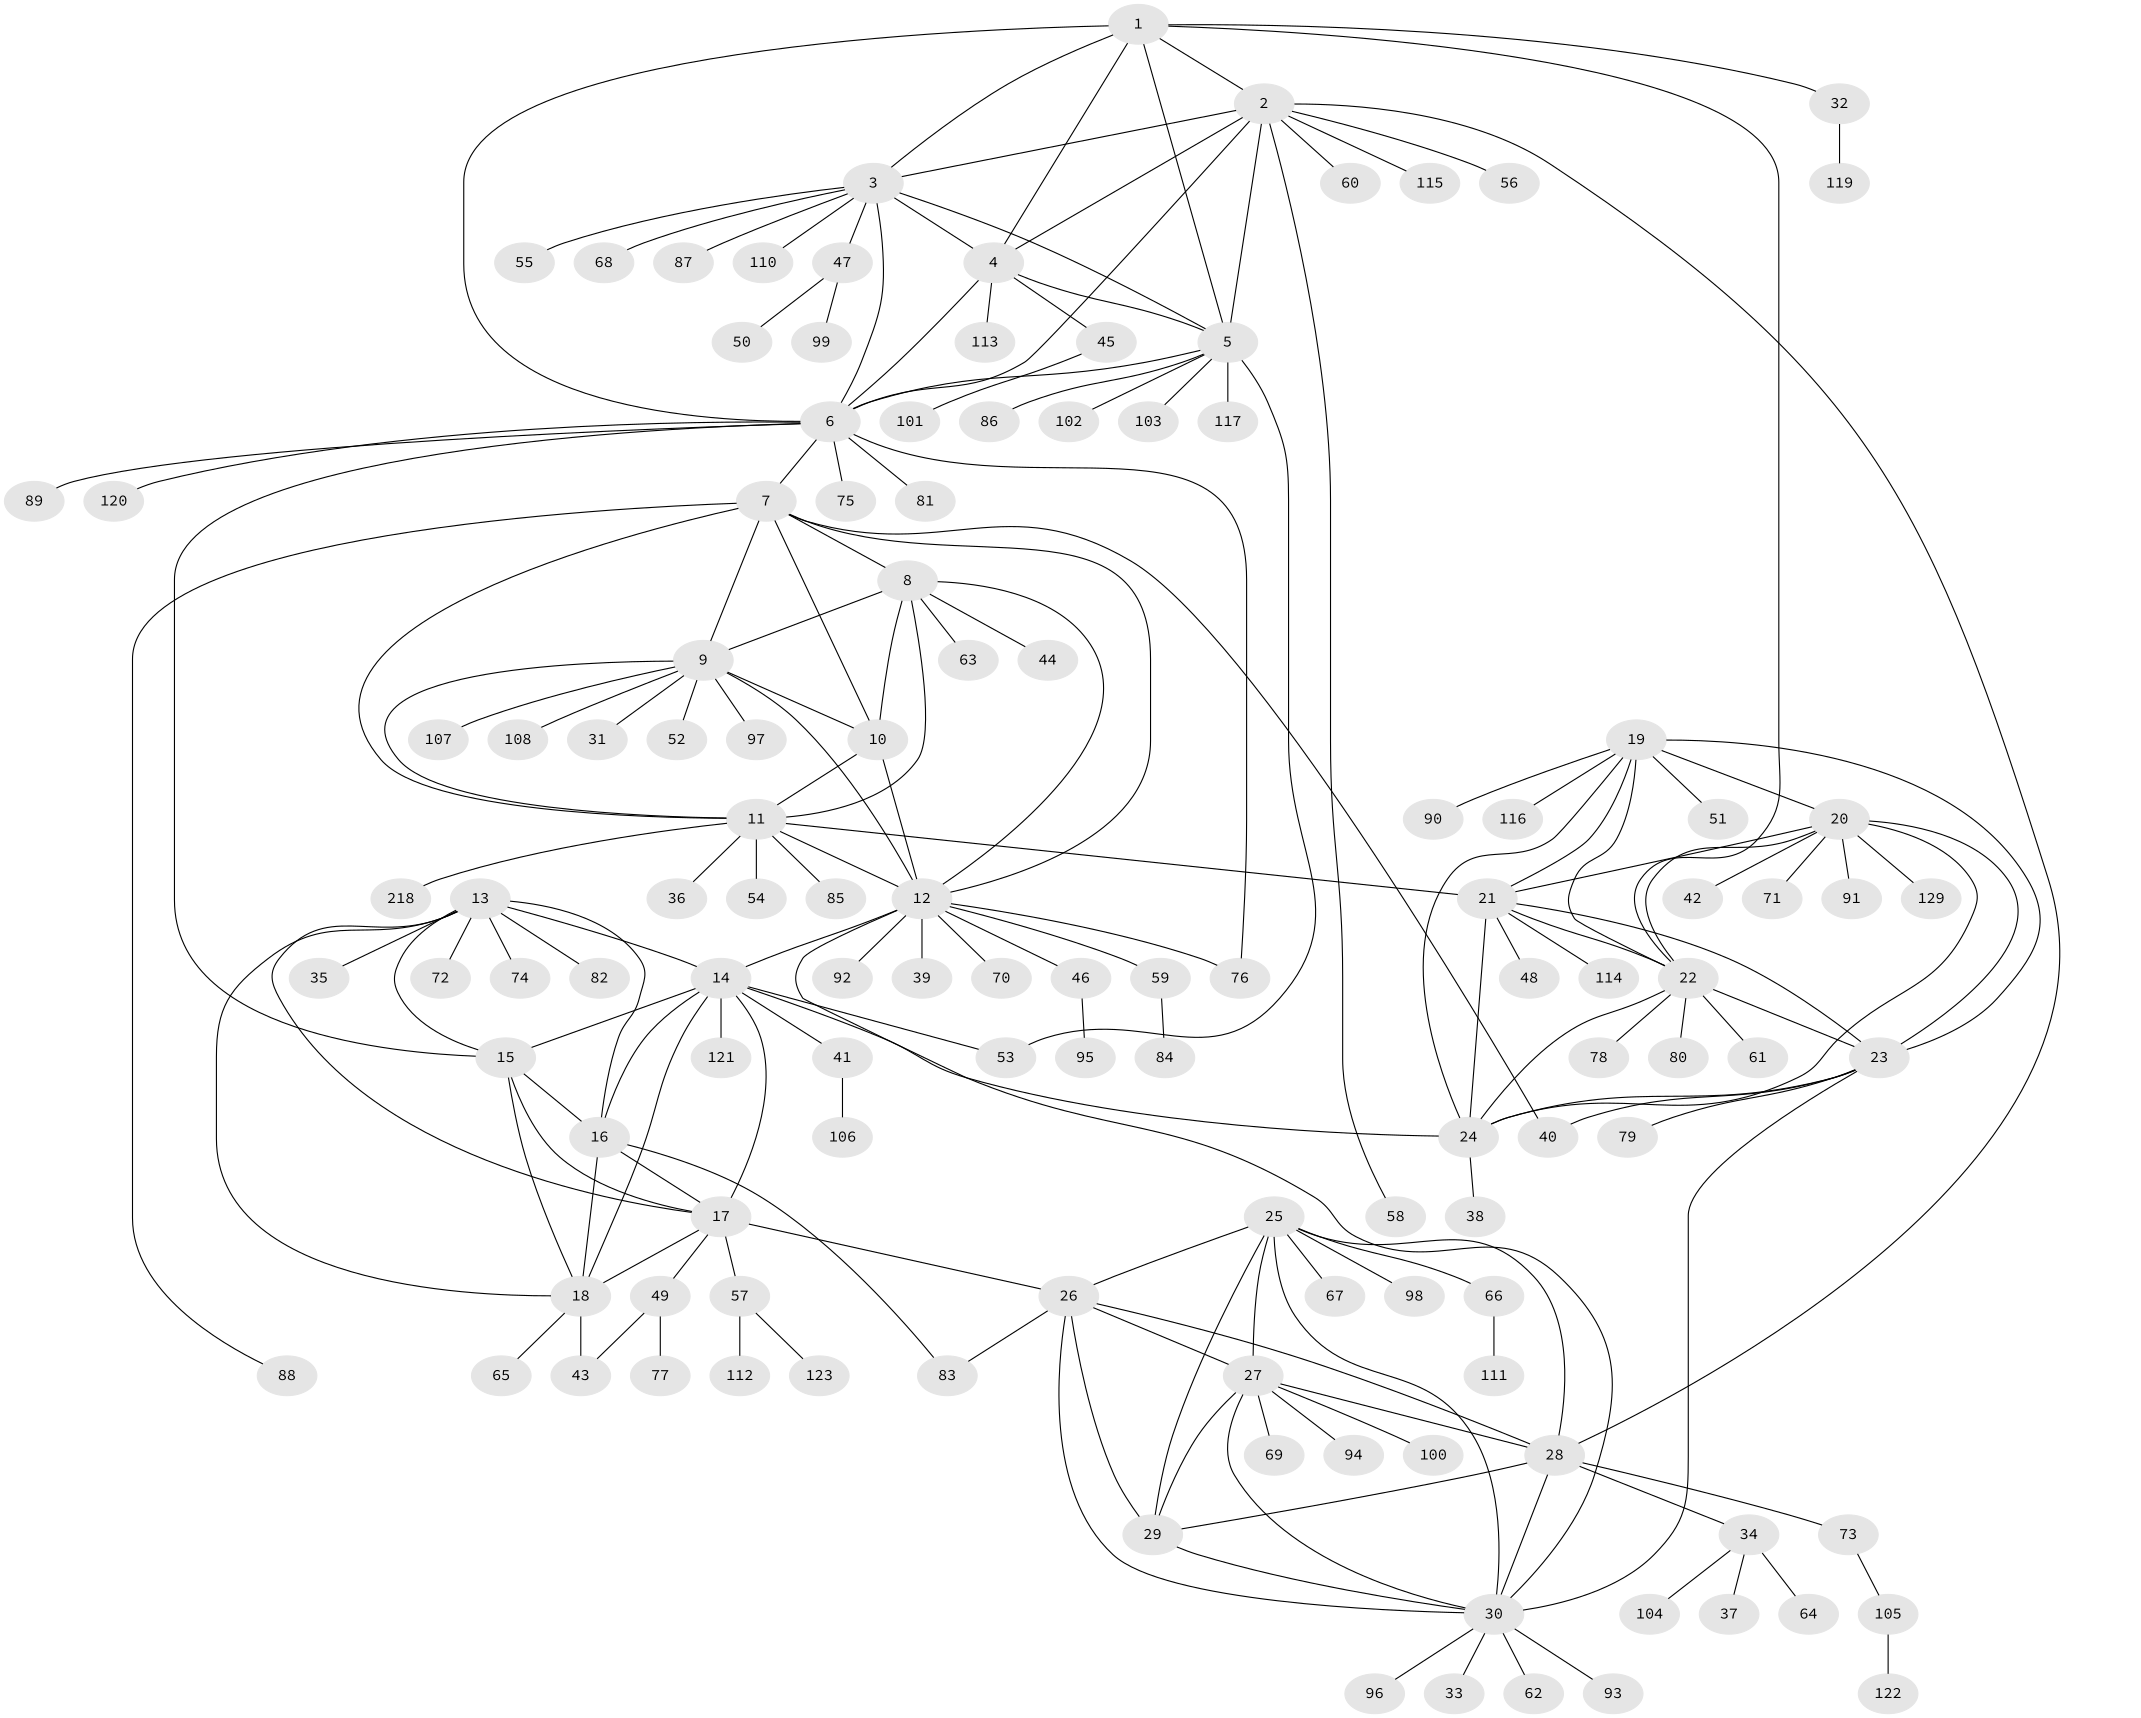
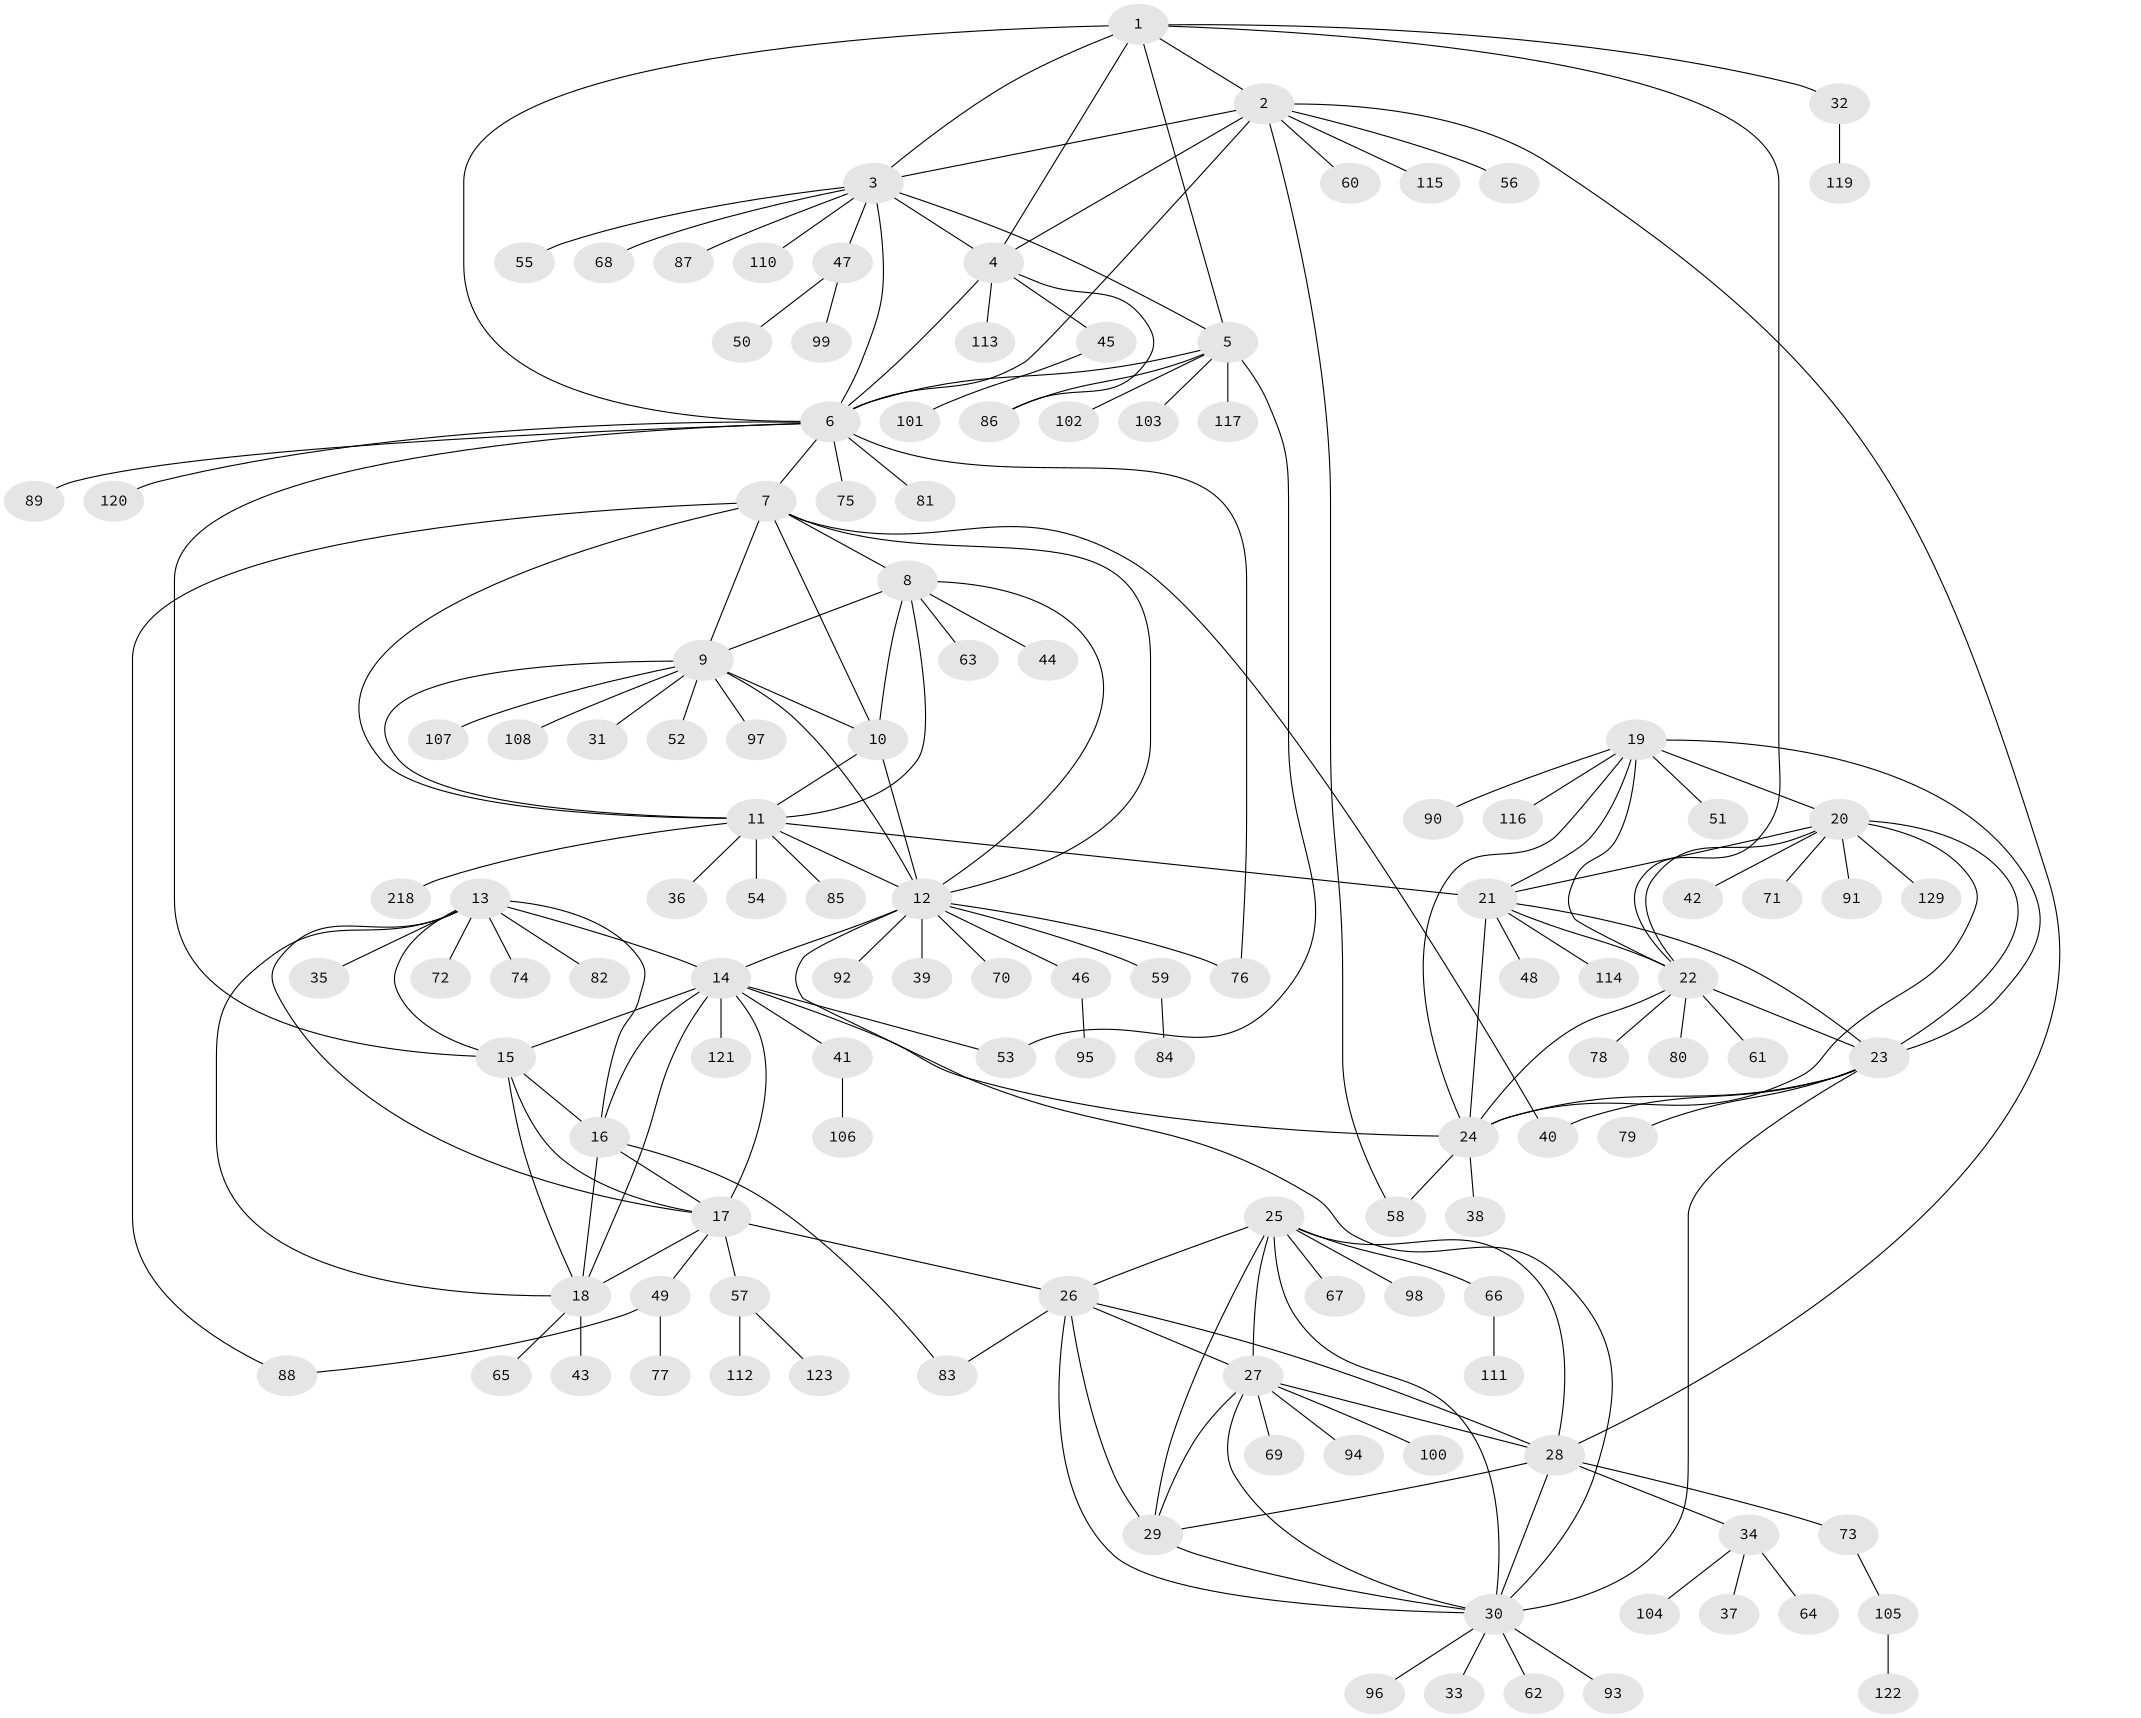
(1246, 223) -> none
(1111, 303) -> (1153, 345)
none -> (1432, 1177)
(621, 1336) -> (479, 1350)
